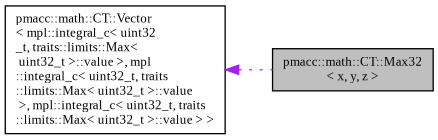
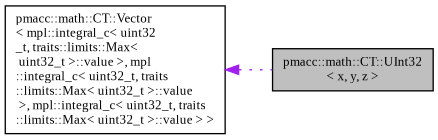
(353, 70) -> (353, 70)
